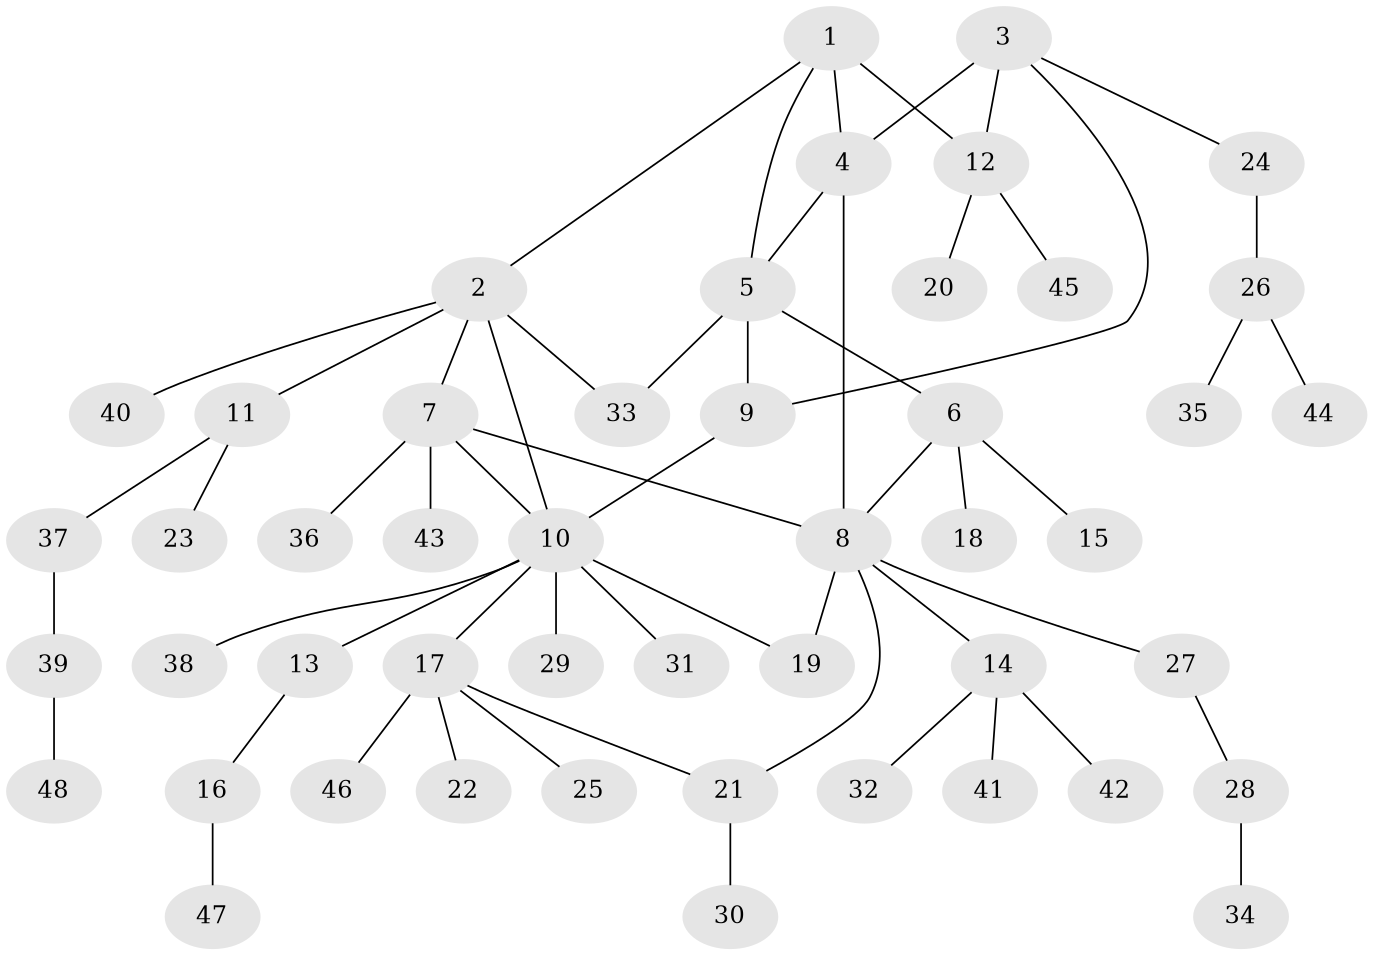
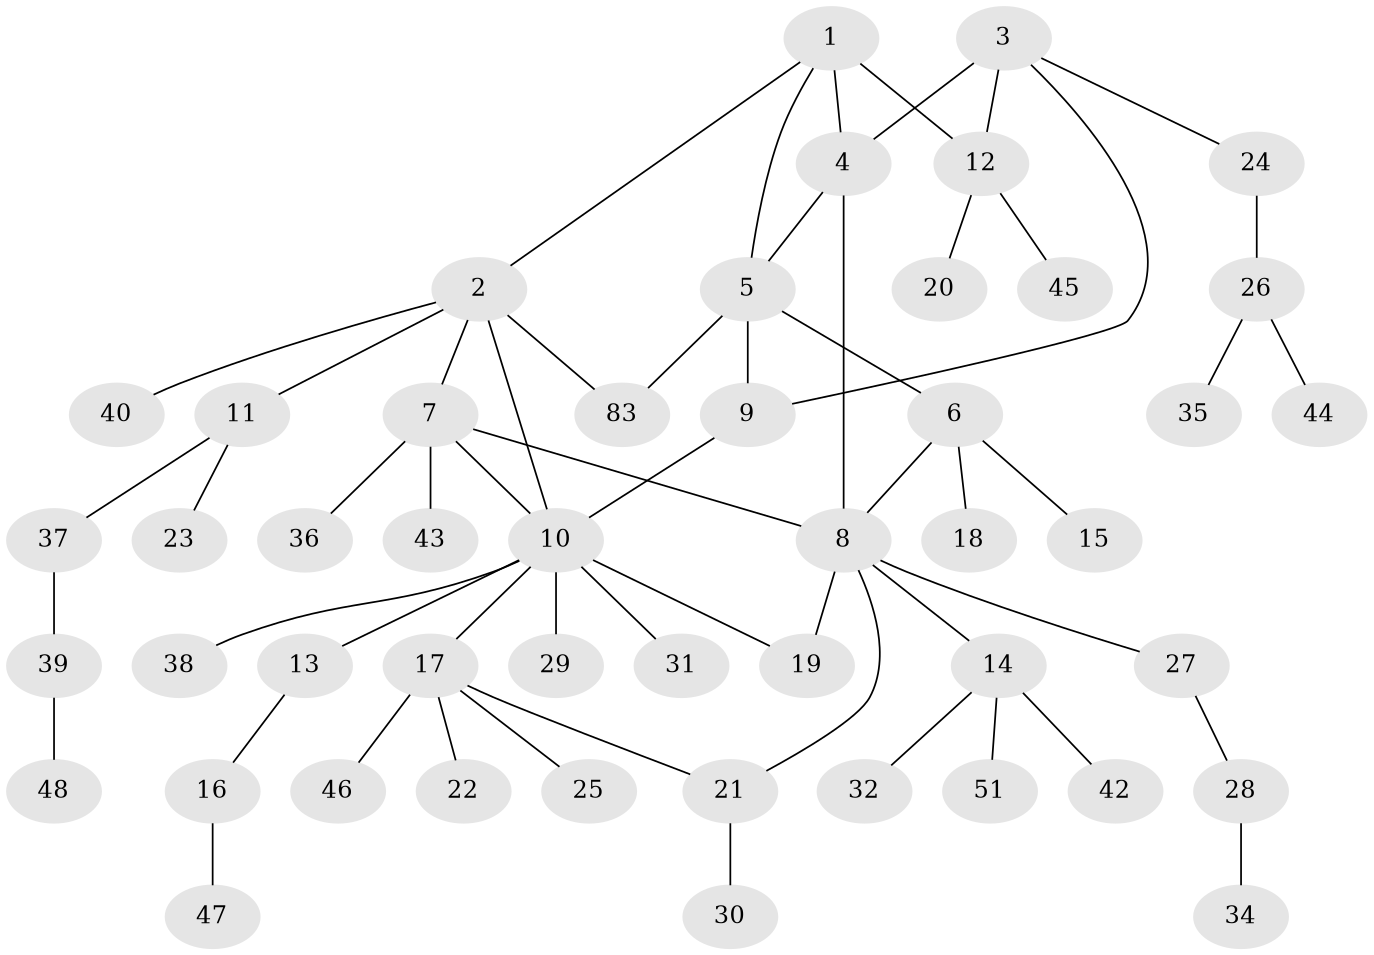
(622, 415) -> (622, 415)
(990, 791) -> (990, 791)
